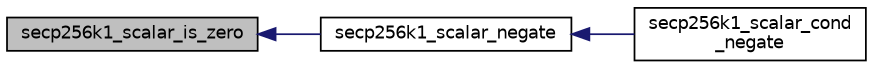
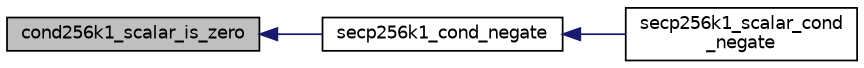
(132, 34) -> (133, 34)
(446, 34) -> (443, 34)
